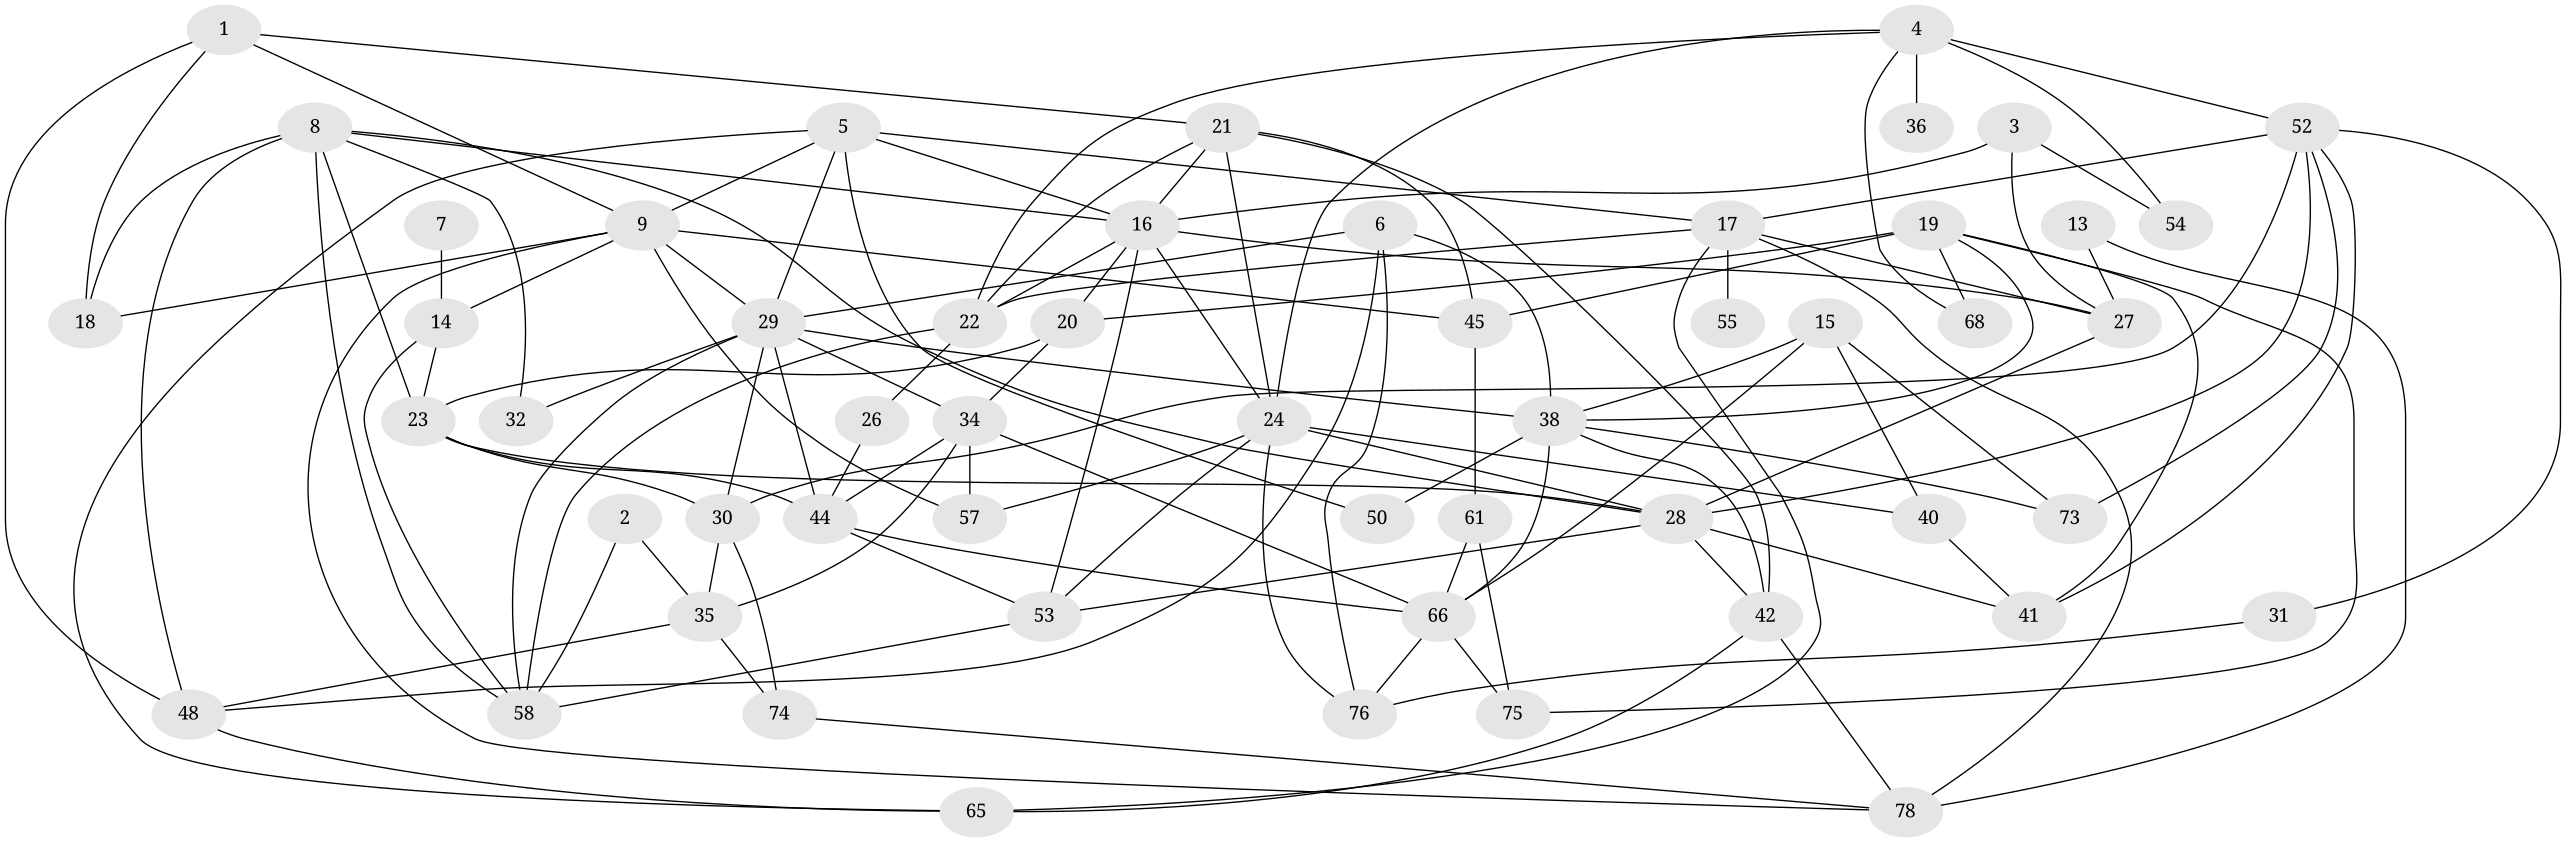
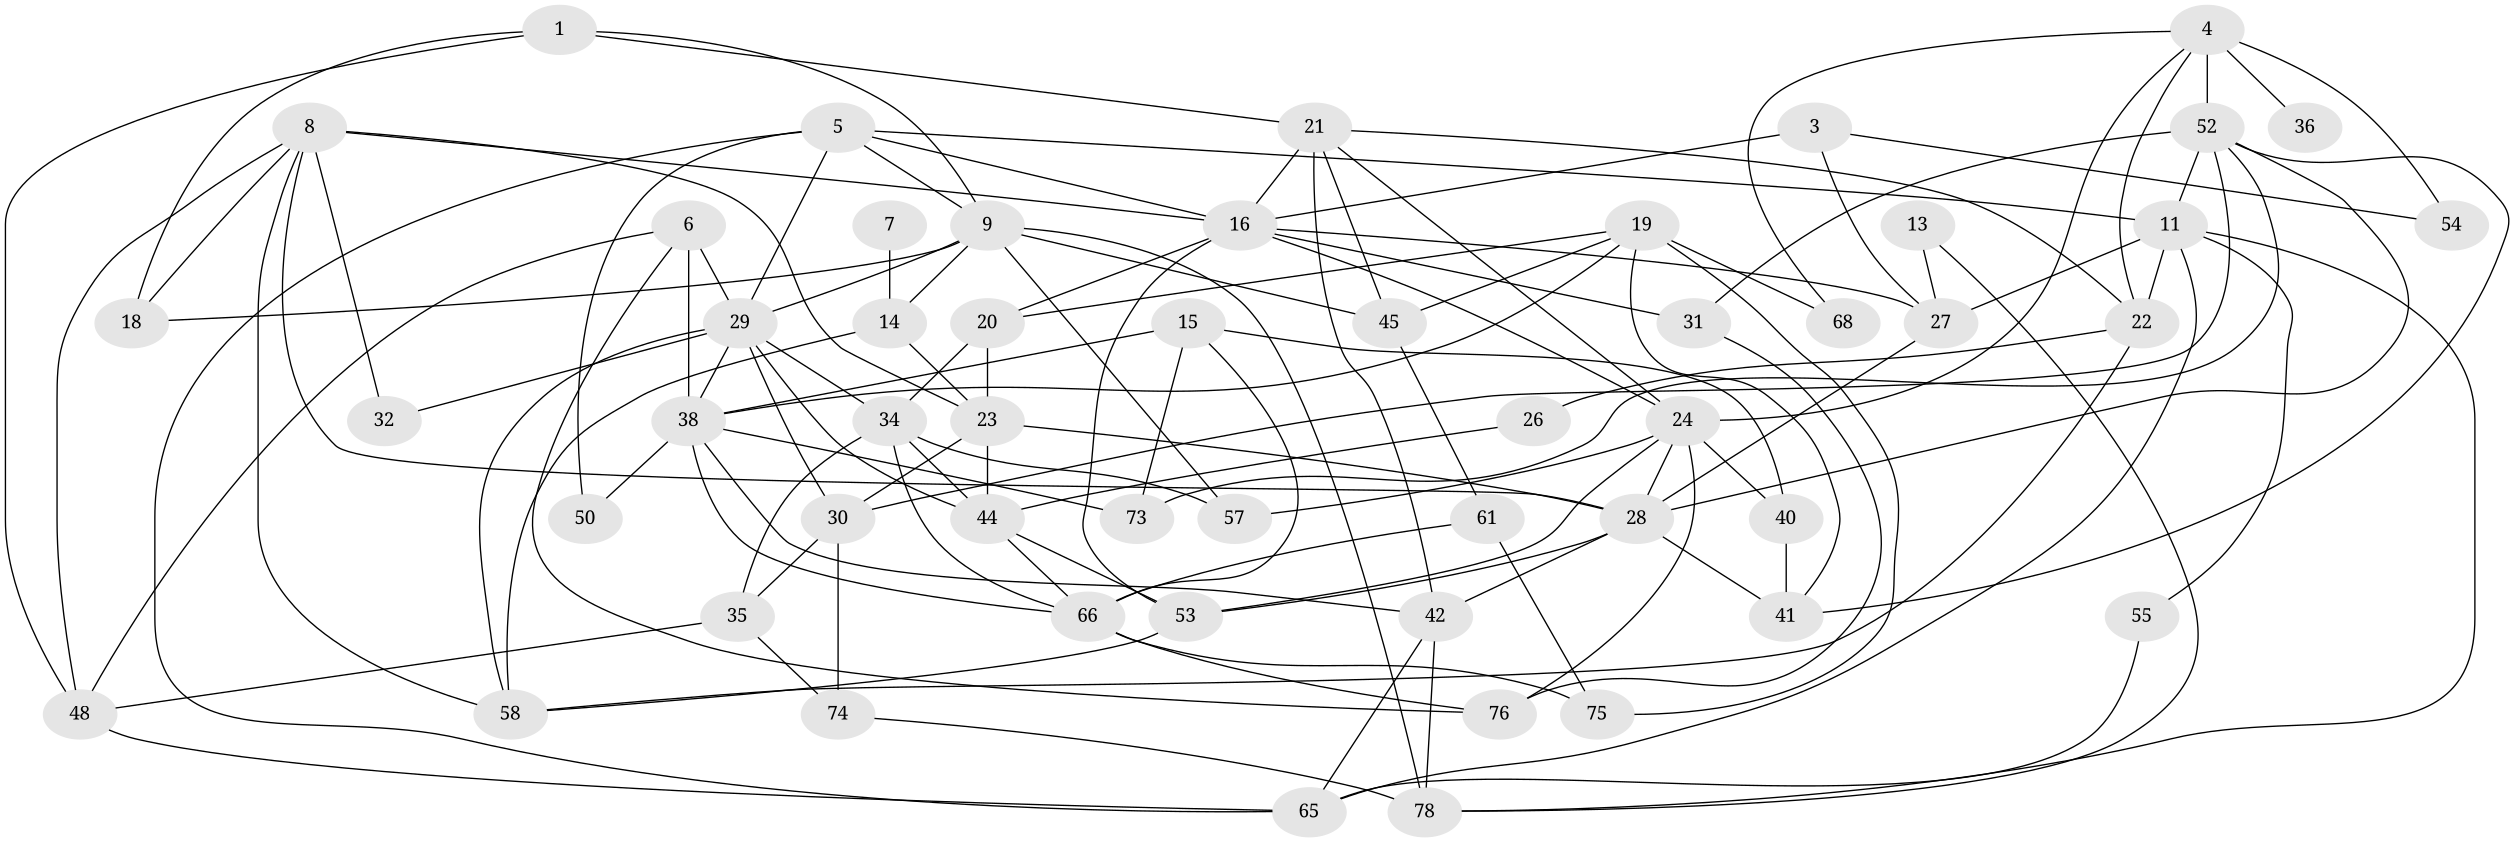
(1728, 225) -> (2171, 225)
(1071, 266) -> (1467, 274)
(625, 519) -> none
none -> (1772, 785)
